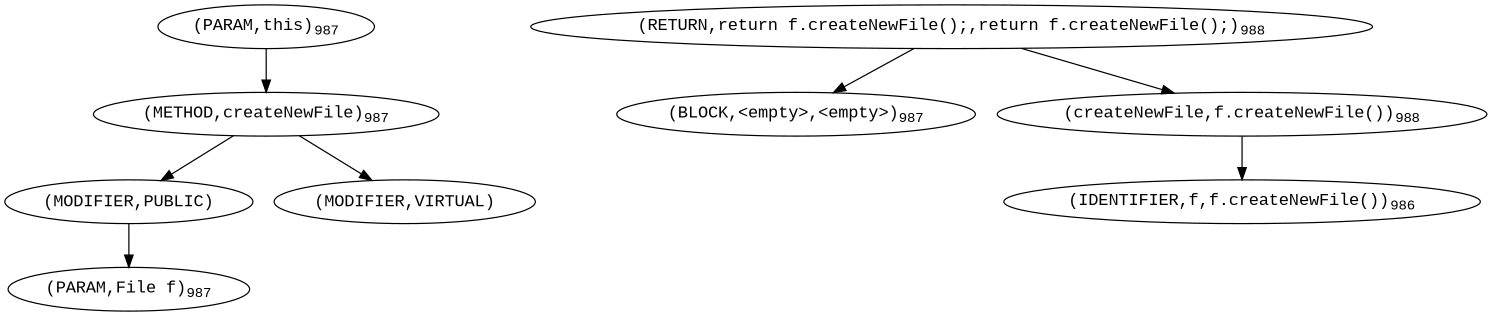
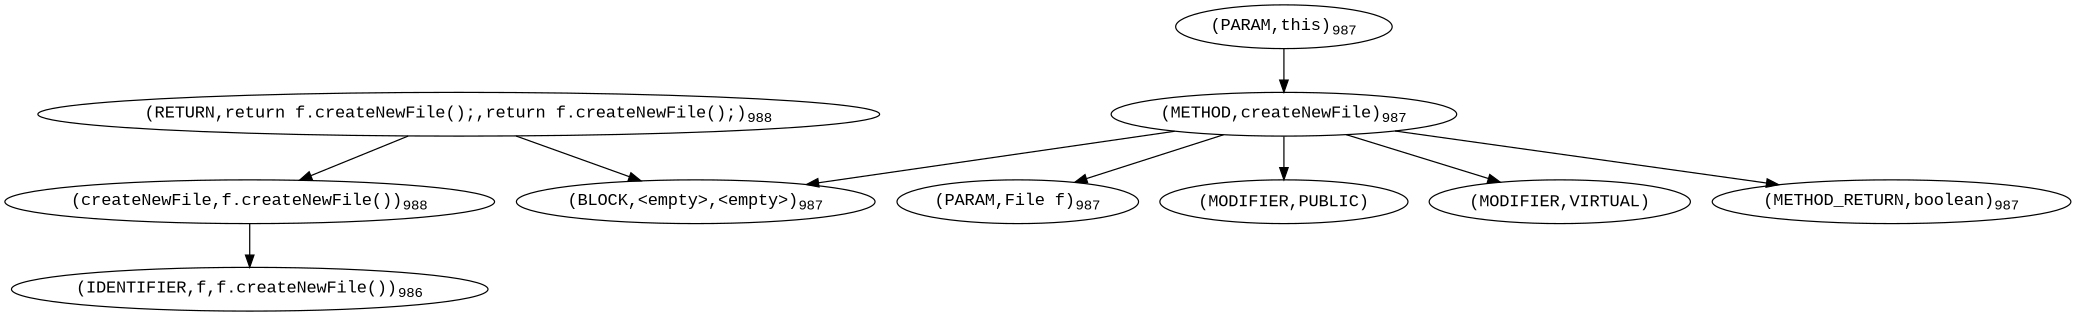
none -> (997, 157)
none -> (1892, 202)
(129, 240) -> (1155, 157)
